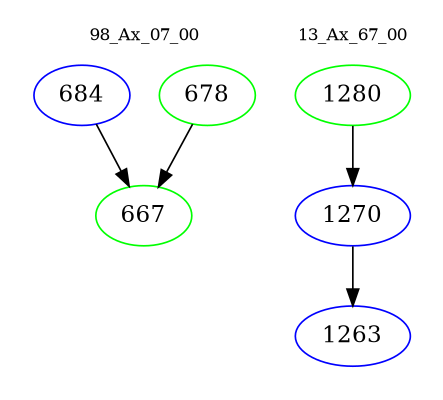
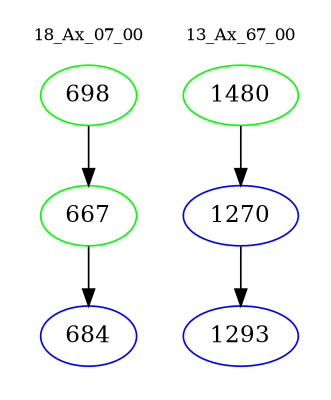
(145, 36) -> (89, 36)
(207, 95) -> (89, 95)
(353, 95) -> (241, 95)
(109, 148) -> (89, 268)
(353, 336) -> (241, 336)
